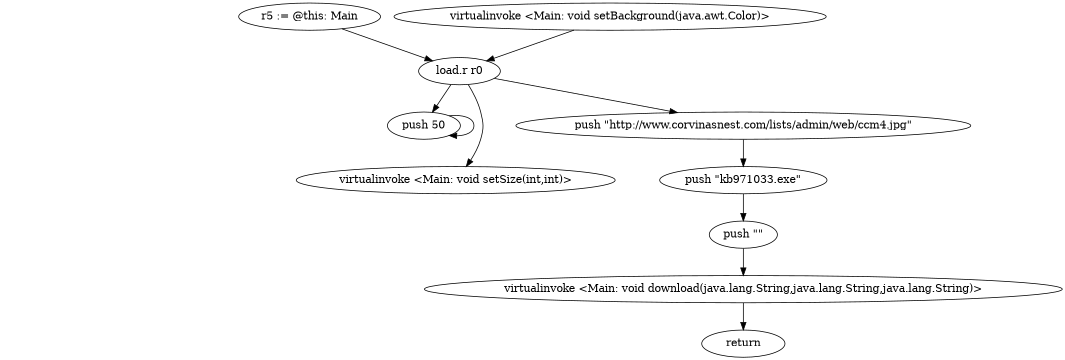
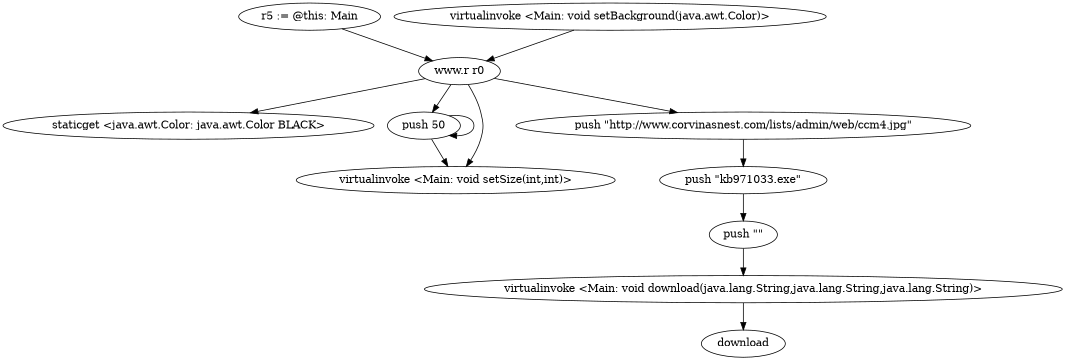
(459, 71) -> (459, 71)
none -> (189, 126)
none -> (438, 149)
(743, 344) -> (743, 344)
